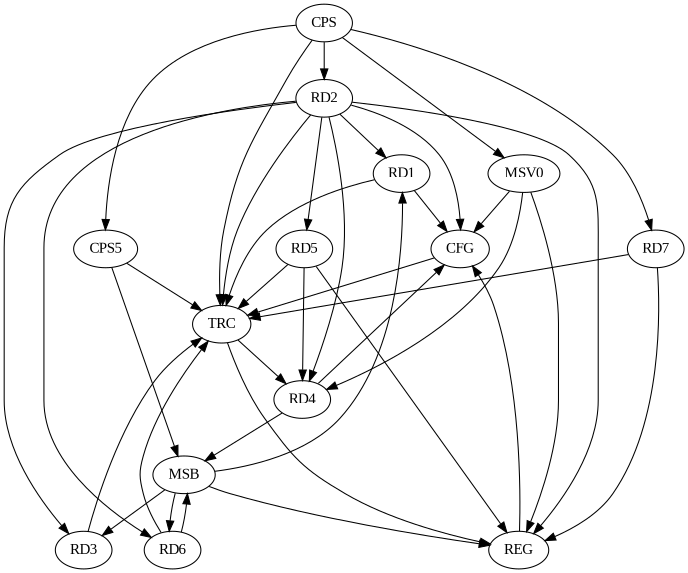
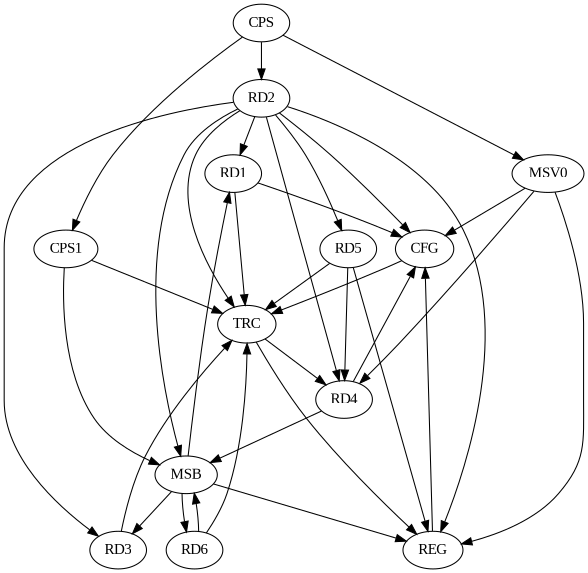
(244, 160) -> none
(106, 249) -> (66, 249)
(656, 249) -> none
(44, 251) -> (157, 264)
